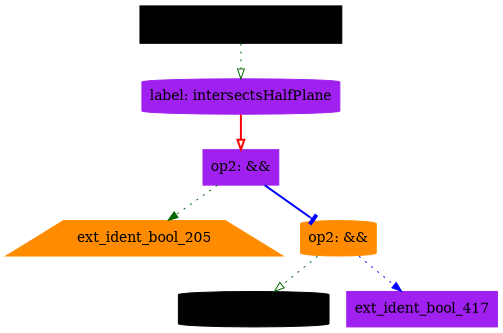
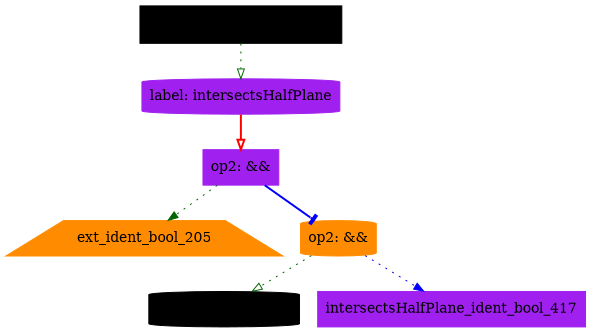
(422, 309) -> (452, 309)
